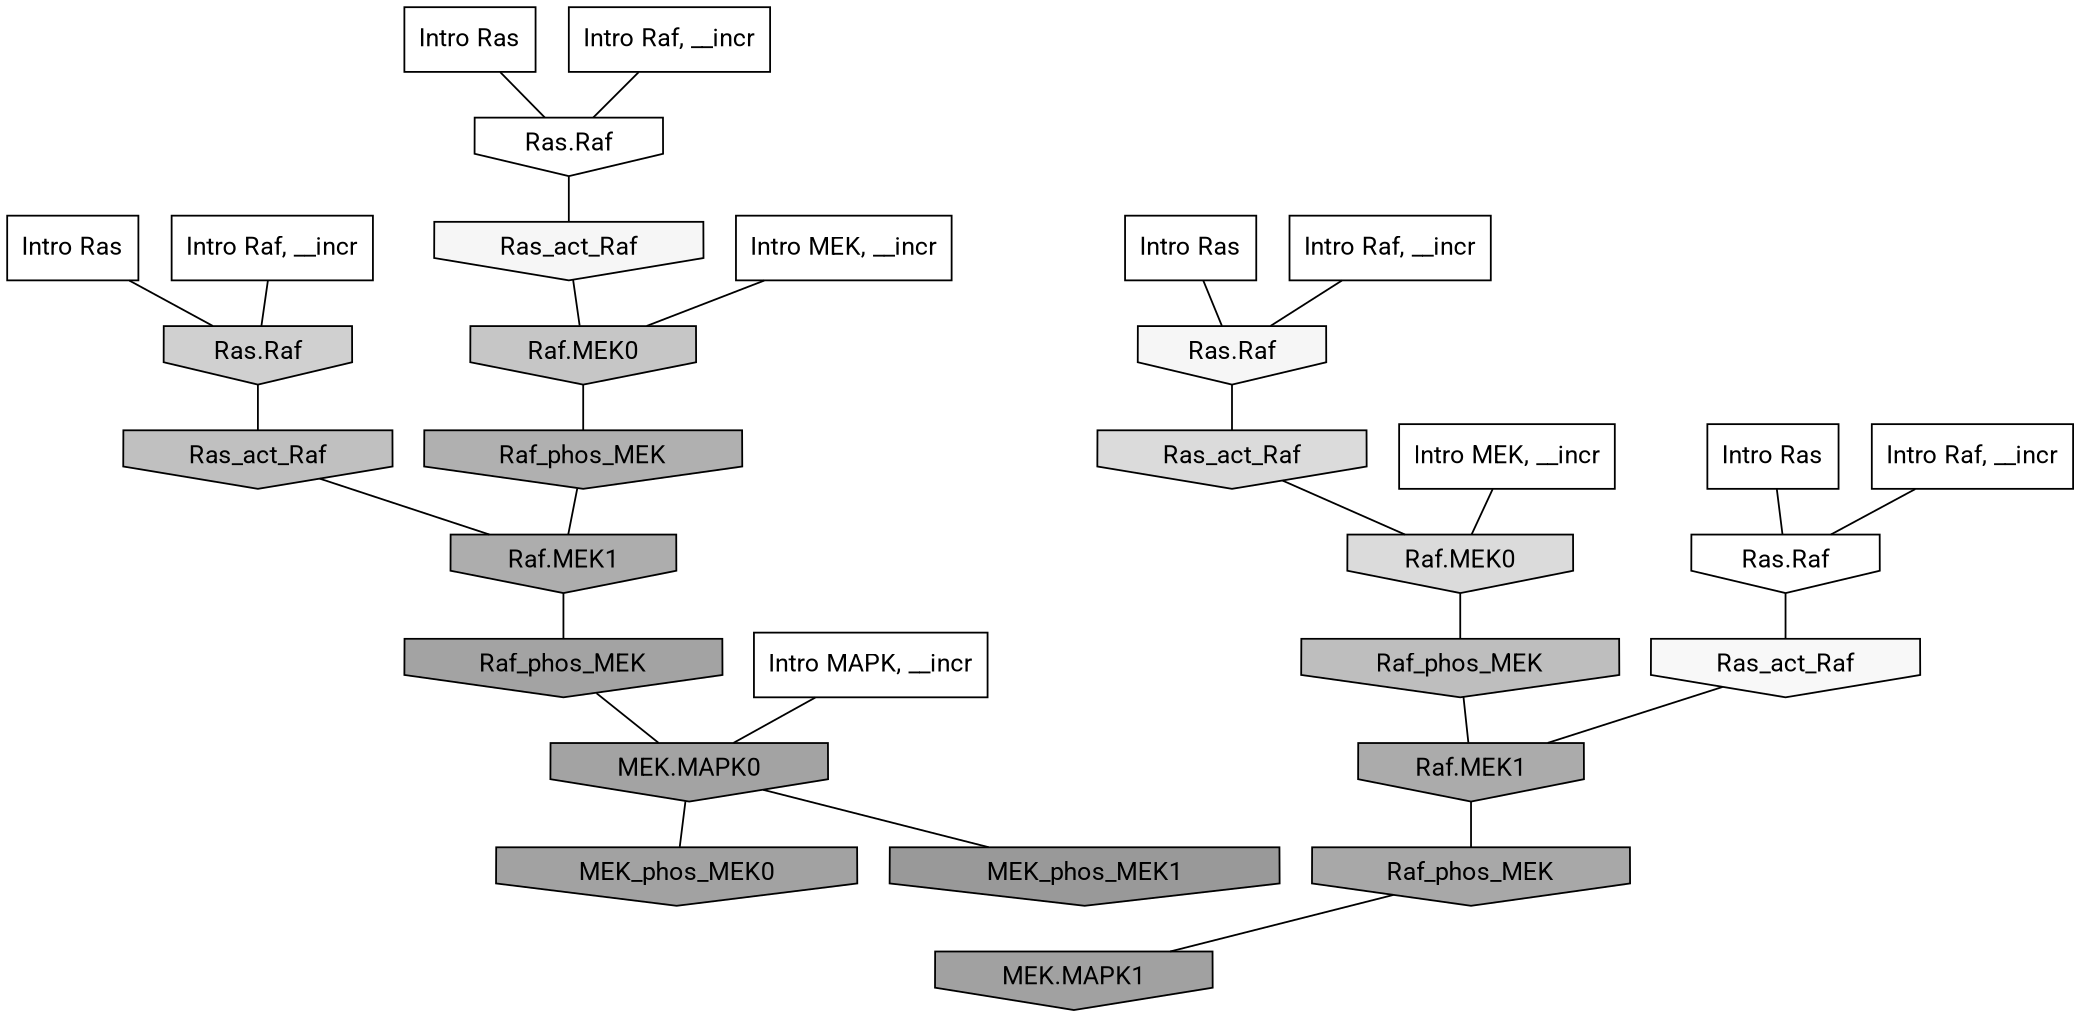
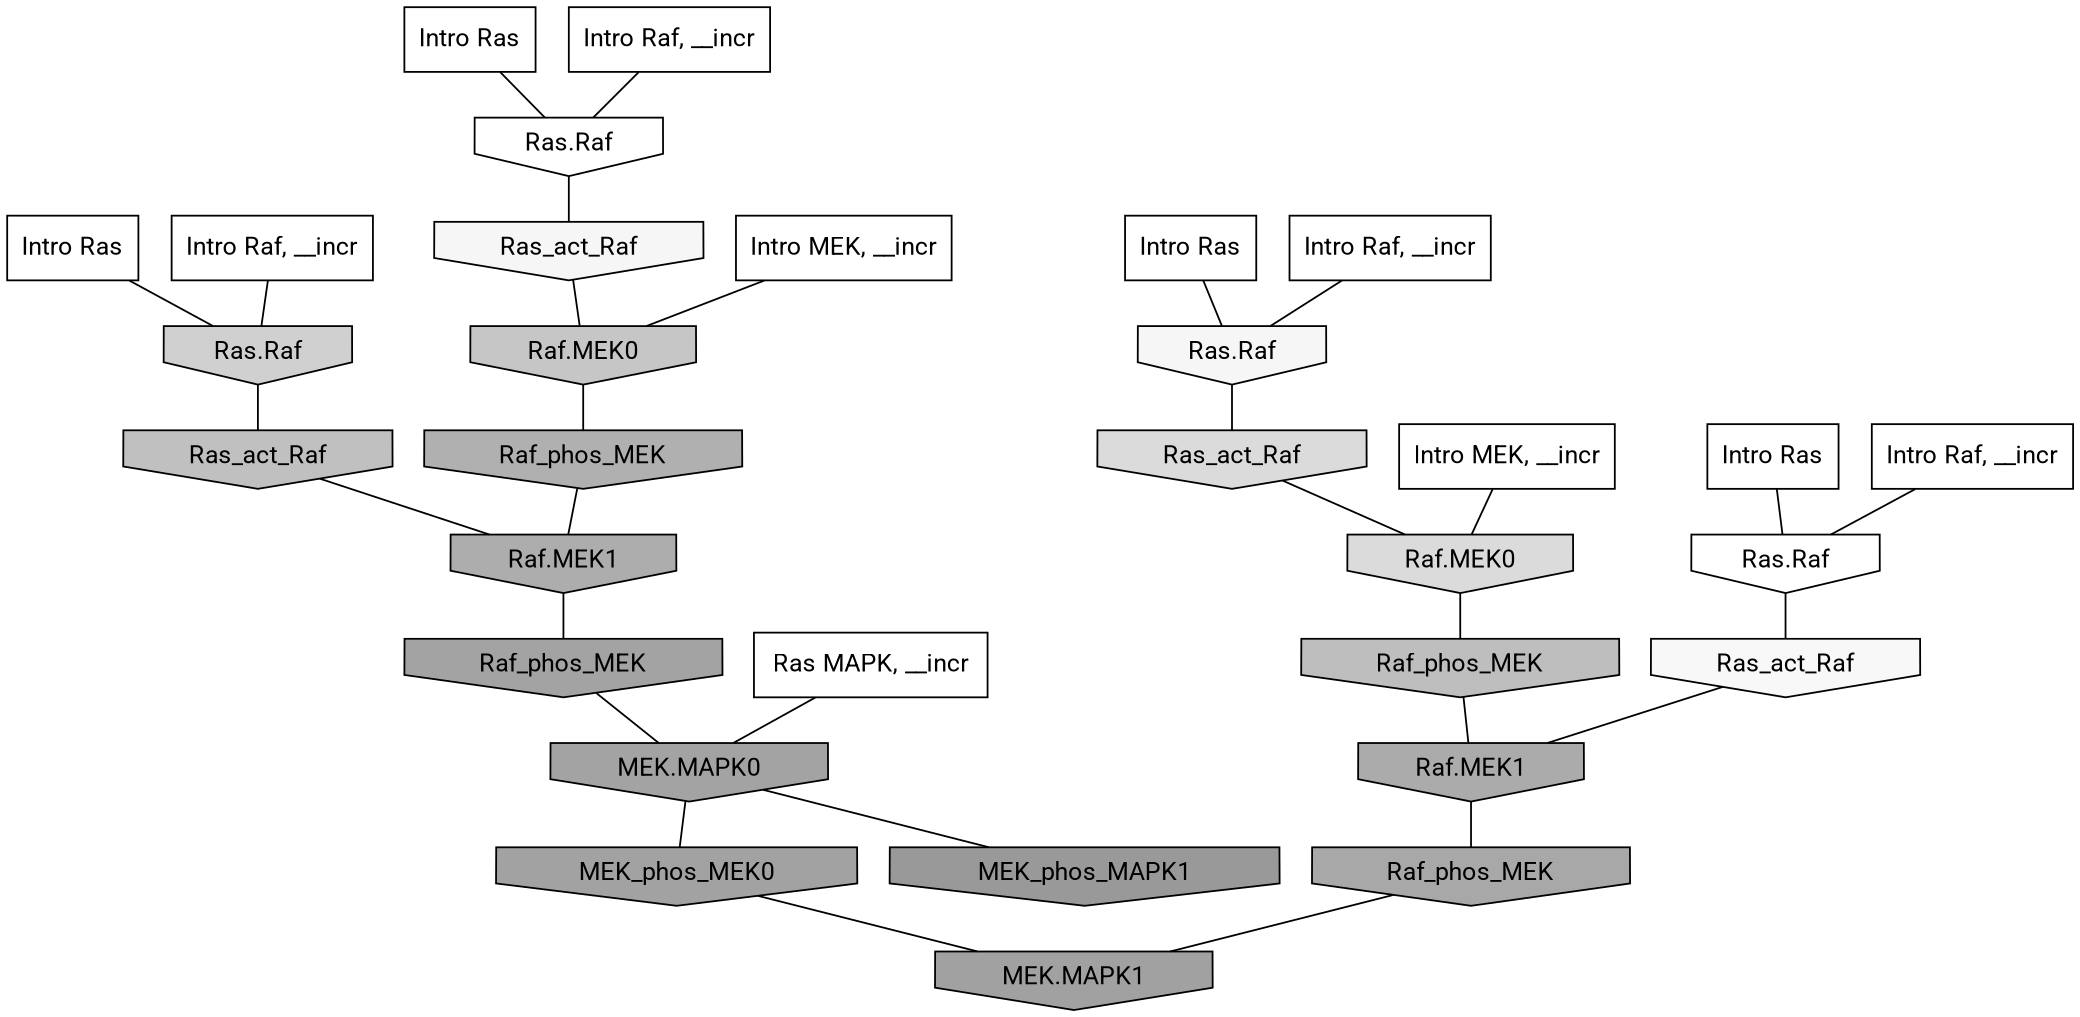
(871, 665) -> (871, 665)
(1085, 873) -> (1085, 873)
none -> (868, 924)
